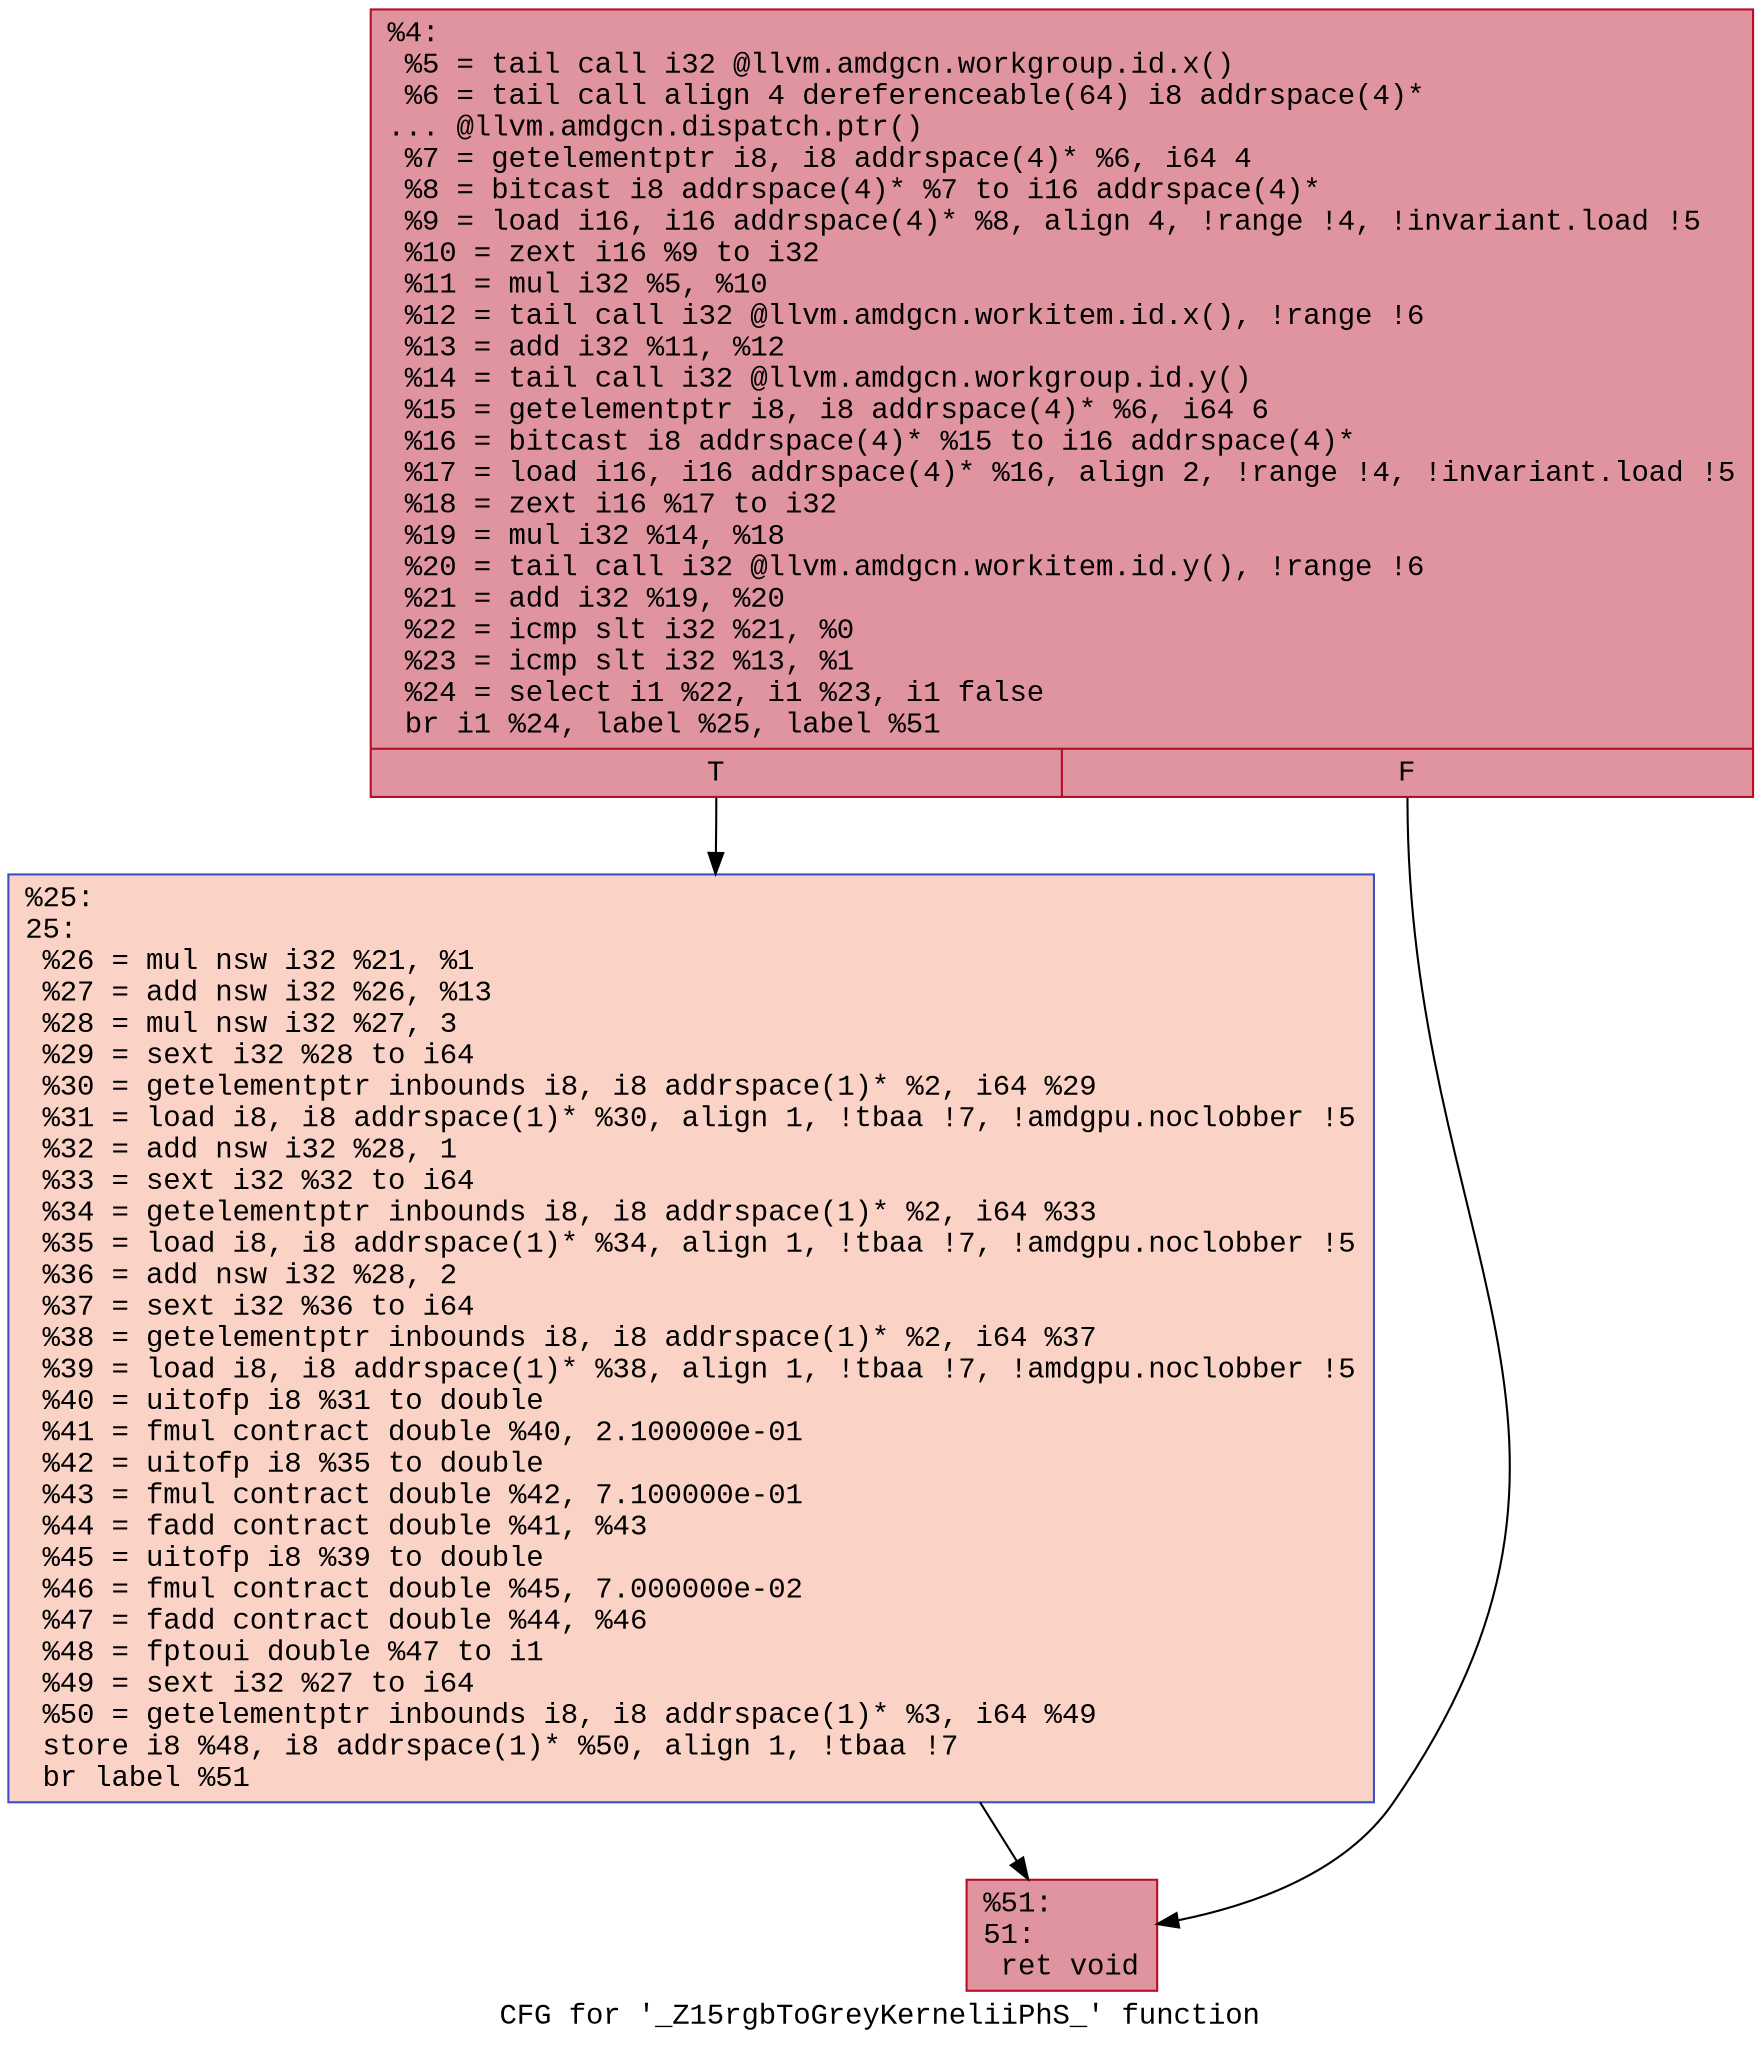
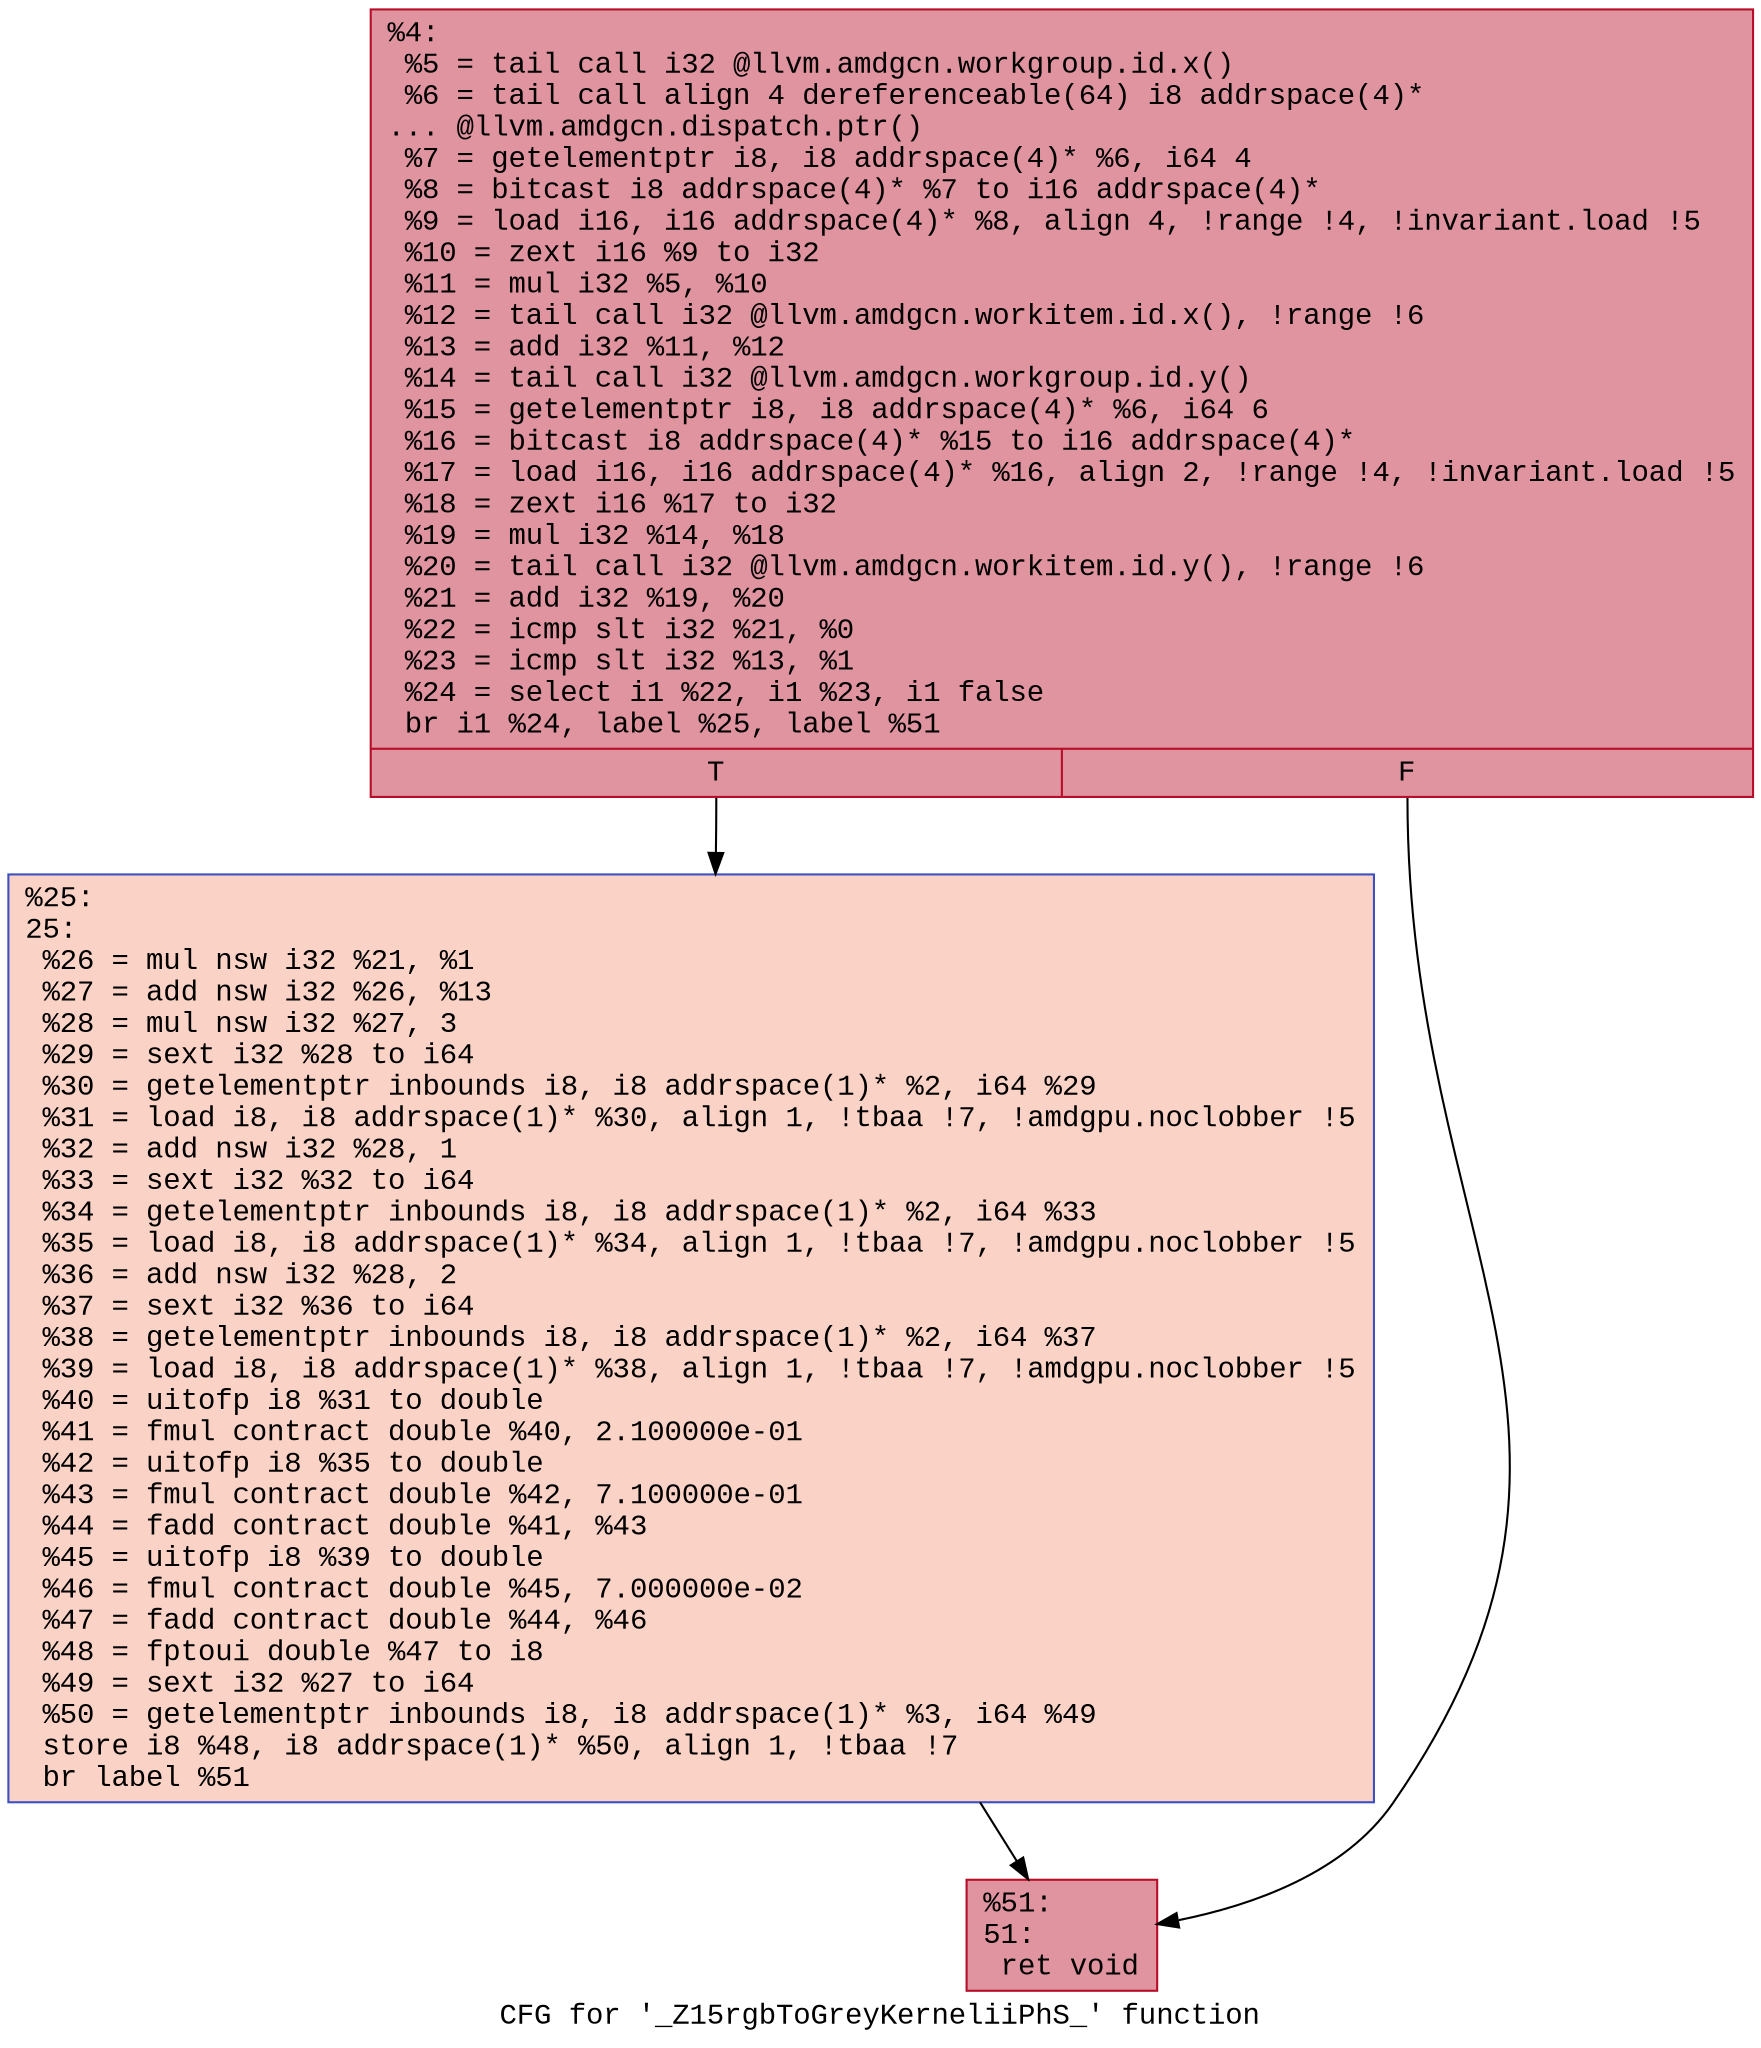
(285, 1651) -> (285, 1651)
